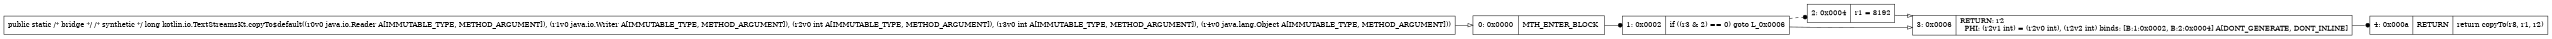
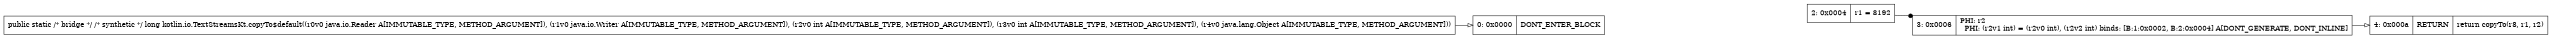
(1902, 15) -> (1902, 15)
(1983, 21) -> (1974, 21)
(1560, 25) -> (1560, 25)
(1706, 25) -> none
(2358, 25) -> (2358, 25)
